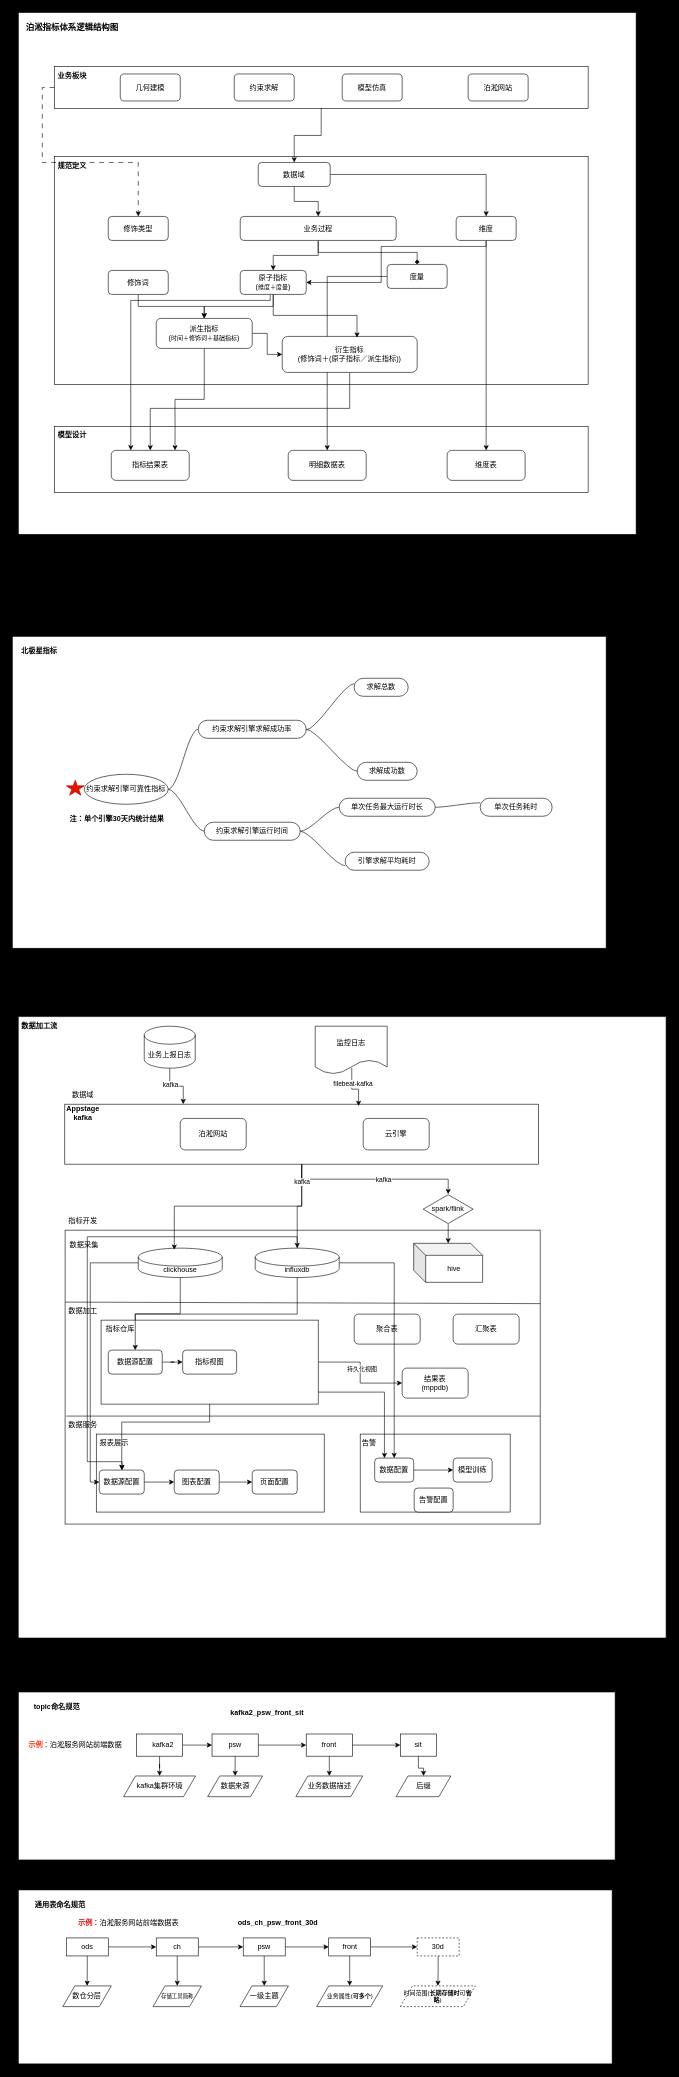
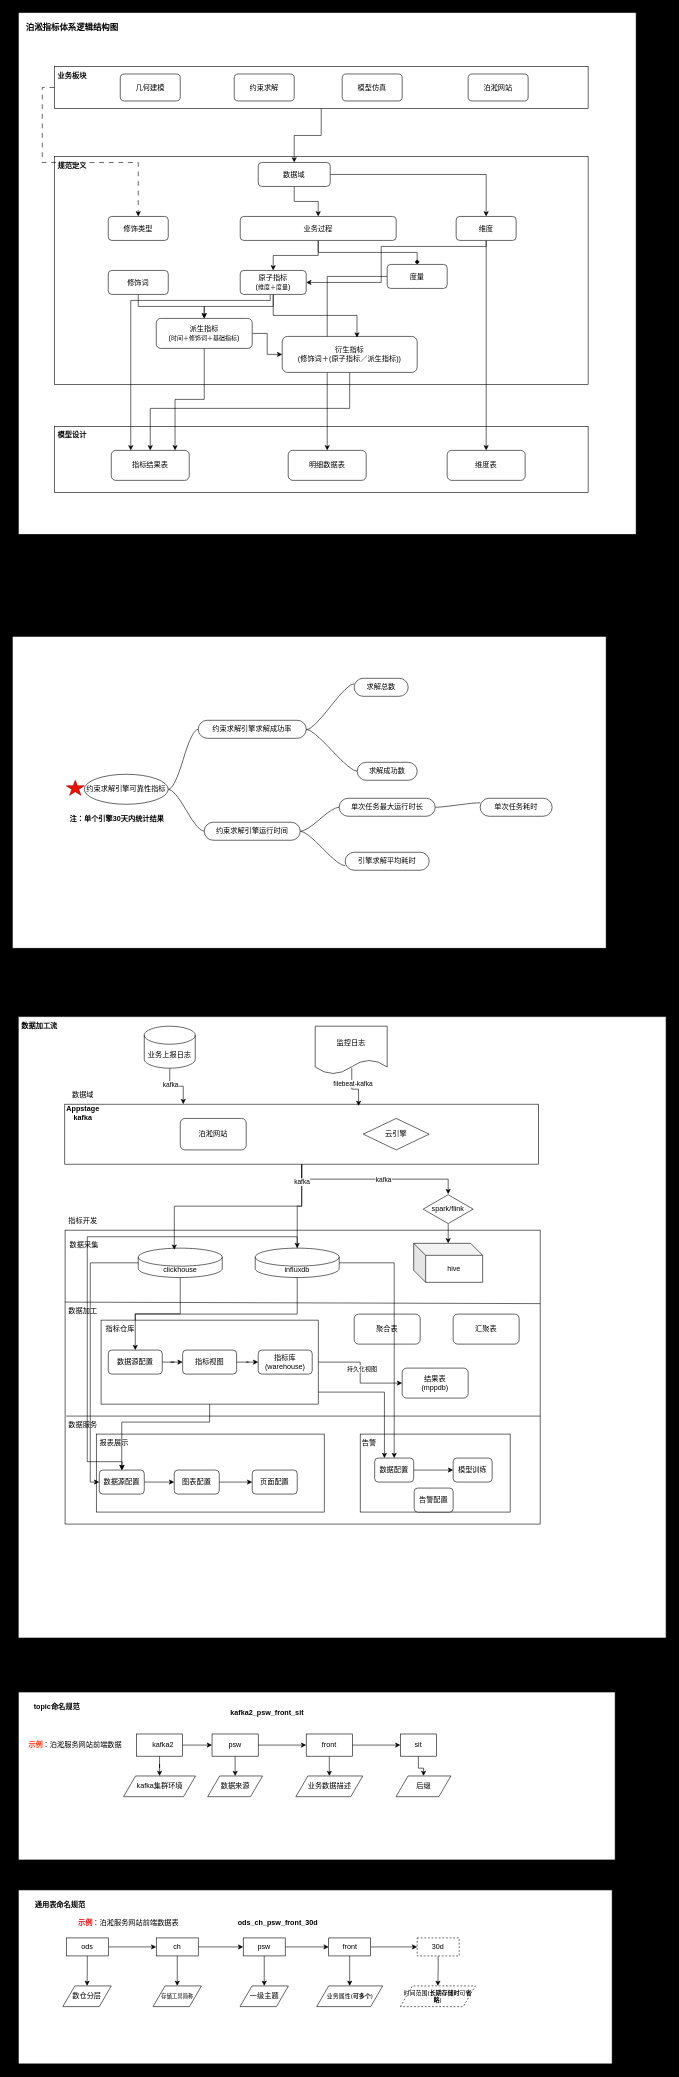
(39, 651) -> none
(396, 1134) -> (396, 1134)
none -> (246, 1362)
none -> (285, 1362)
